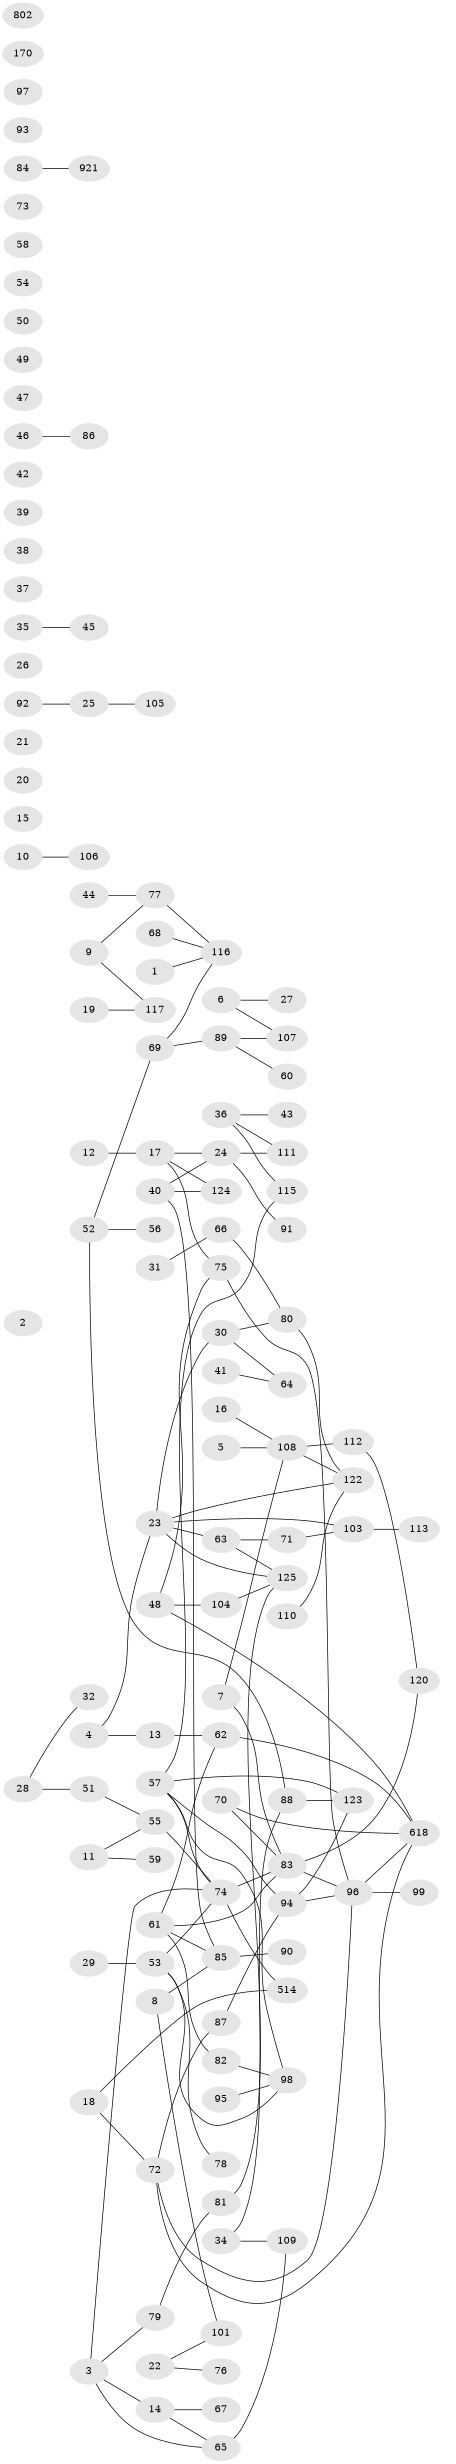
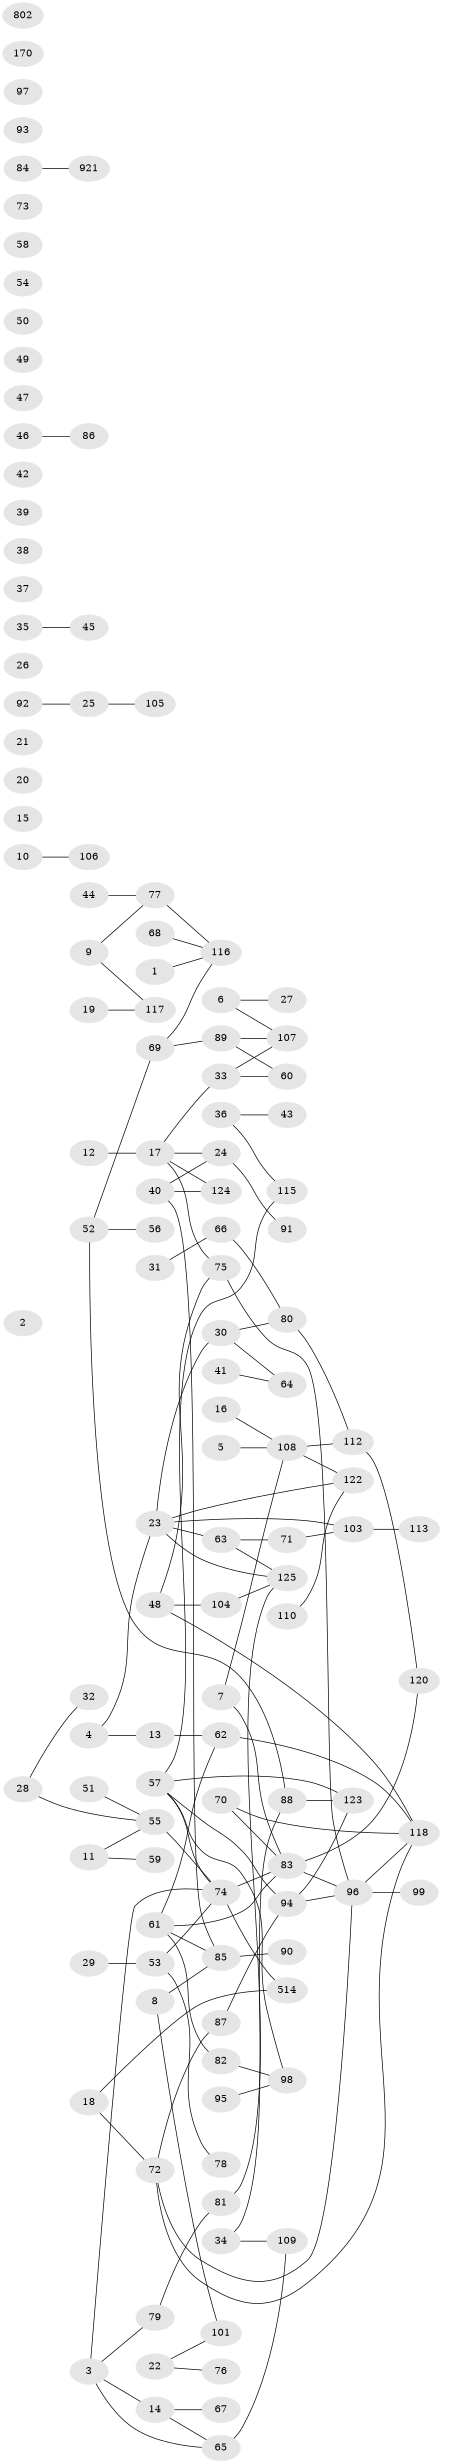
none -> (221, 1077)
(287, 1153) -> none
(319, 1393) -> (327, 1378)
(56, 1789) -> (86, 1813)
(419, 1833) -> (419, 1833)
(182, 2091) -> none
